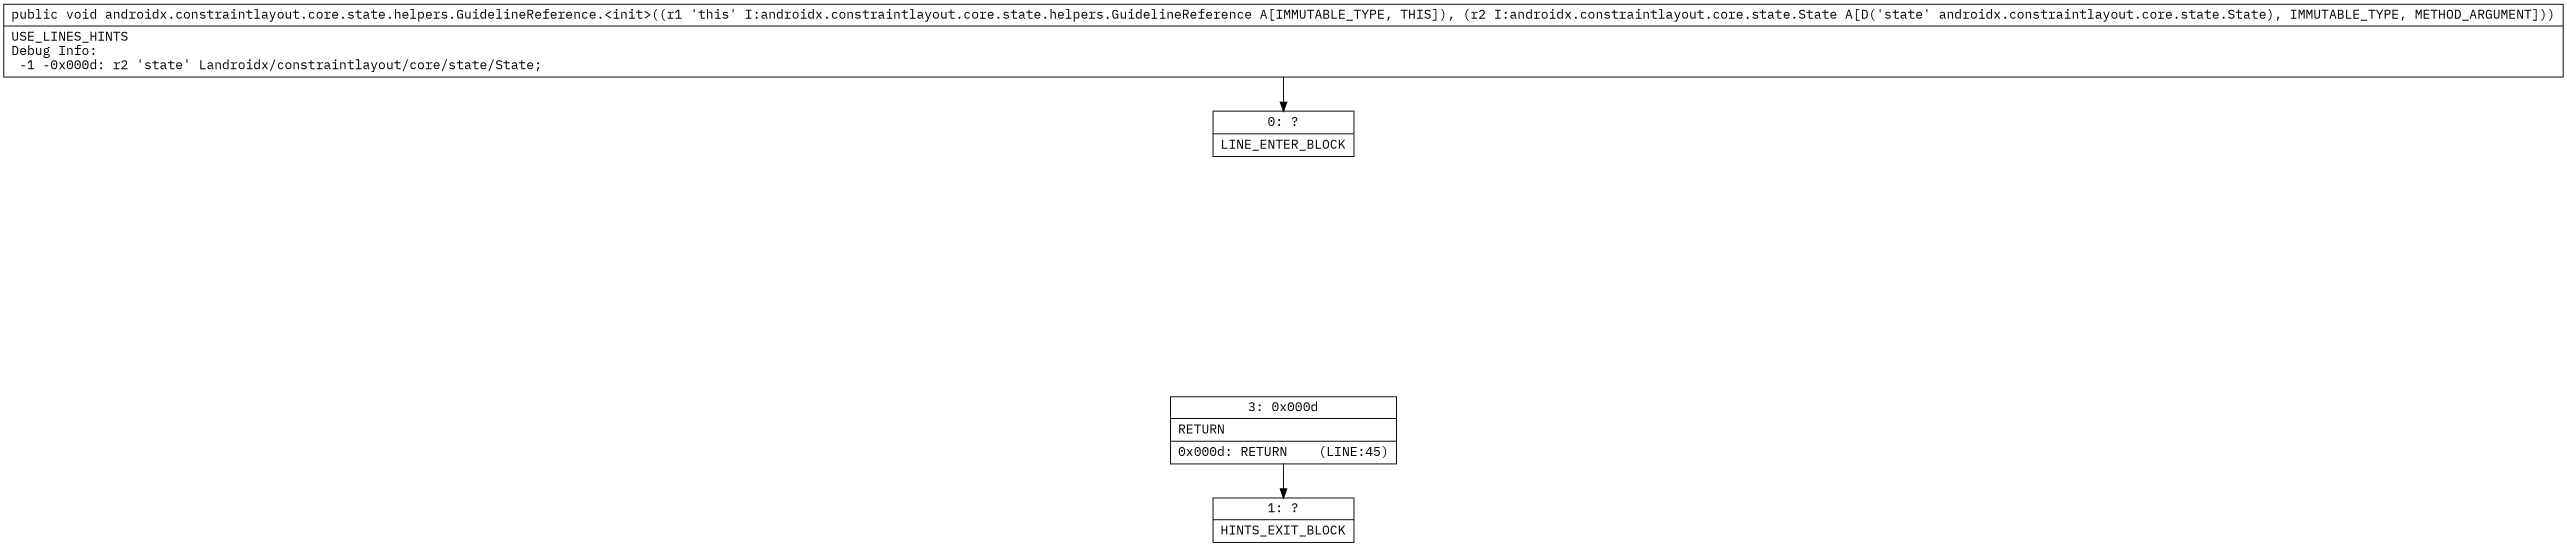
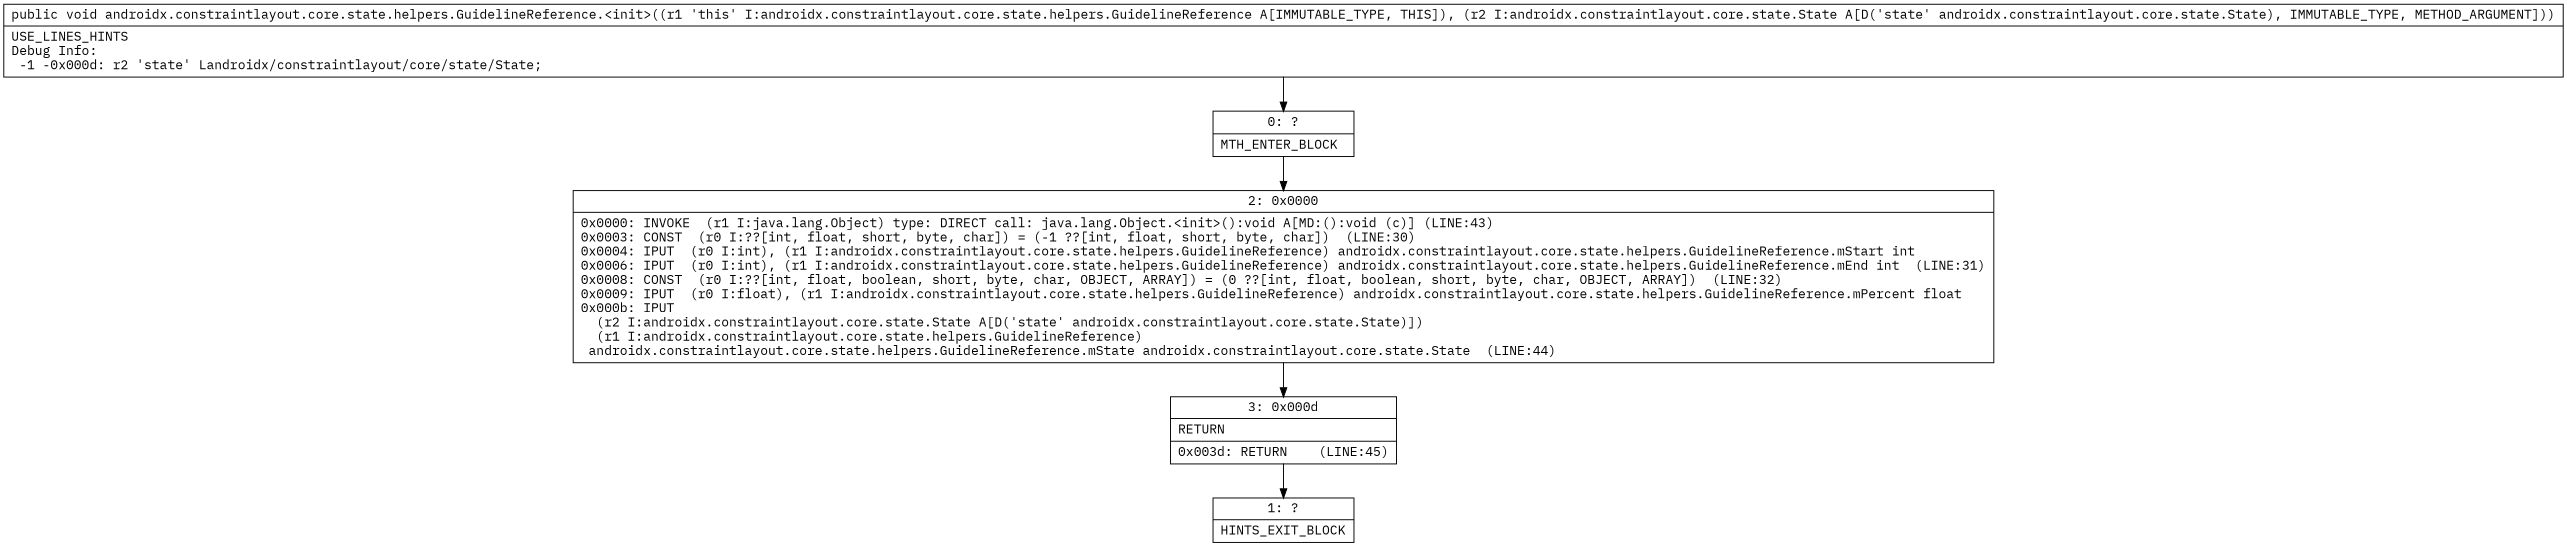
(1283, 145) -> (1279, 145)
none -> (1283, 277)
(1283, 452) -> (1283, 452)
